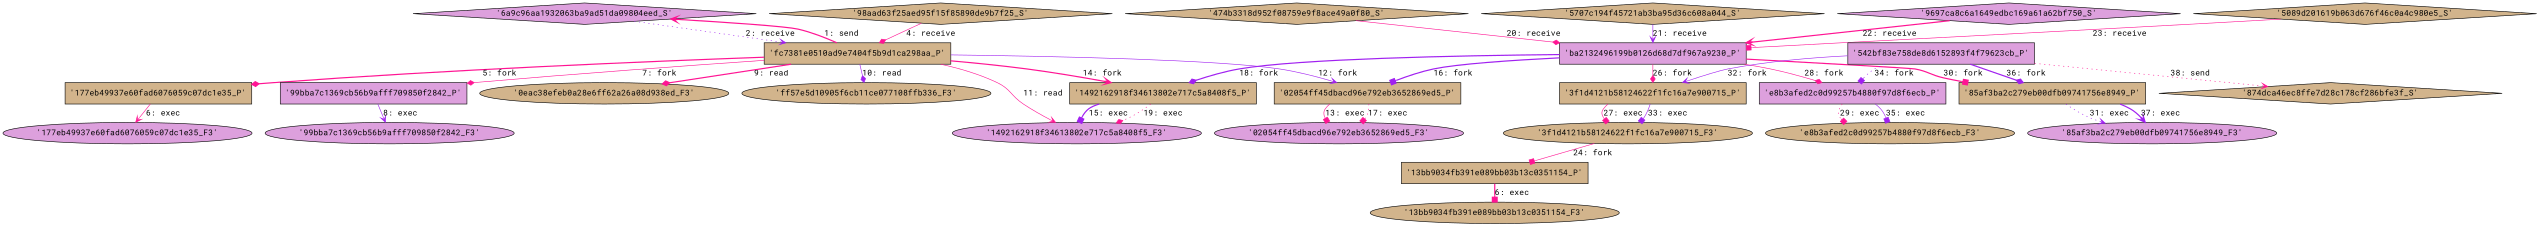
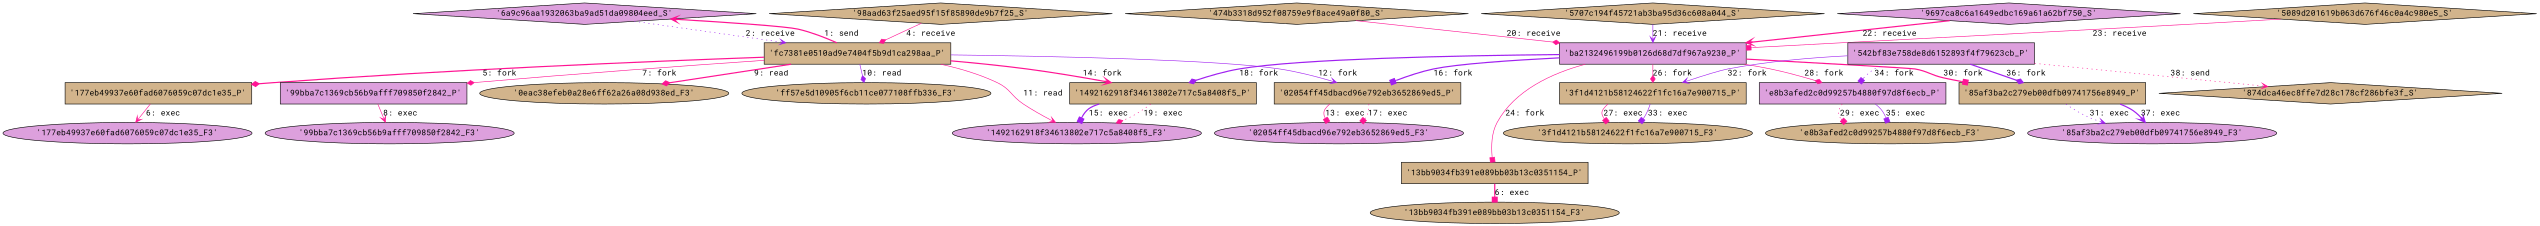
(380, 110) -> (380, 110)
(1565, 152) -> (1521, 95)
